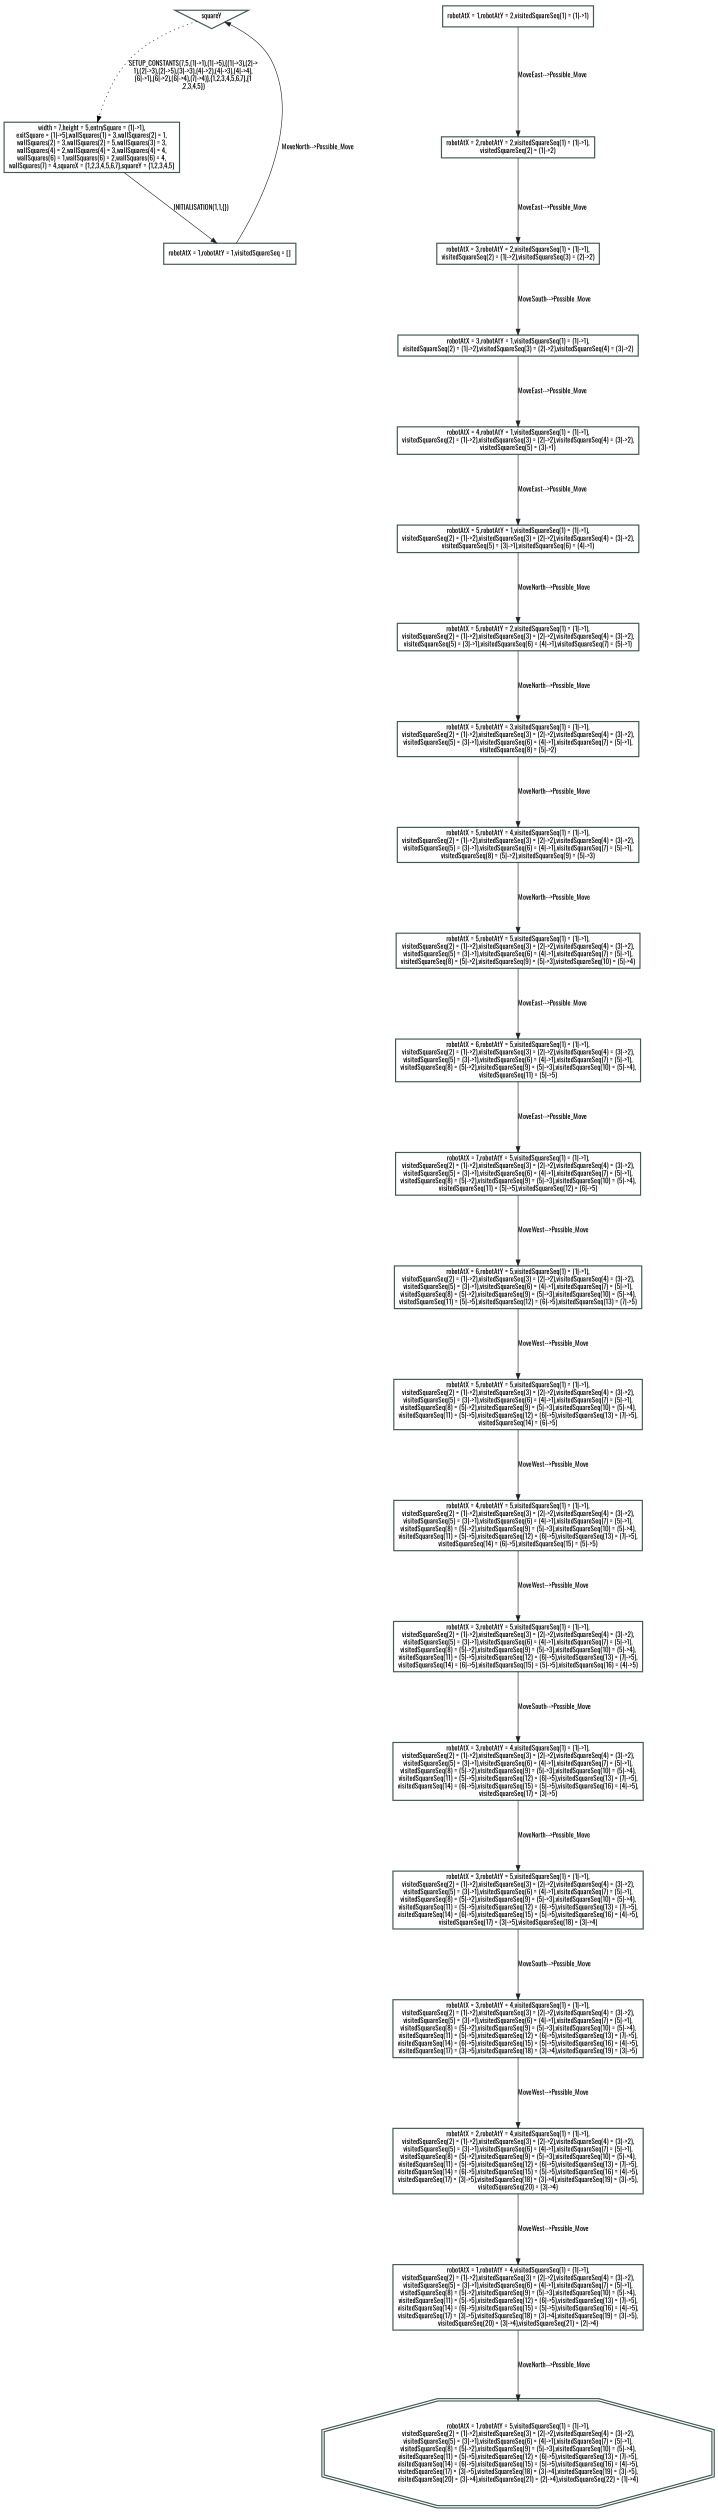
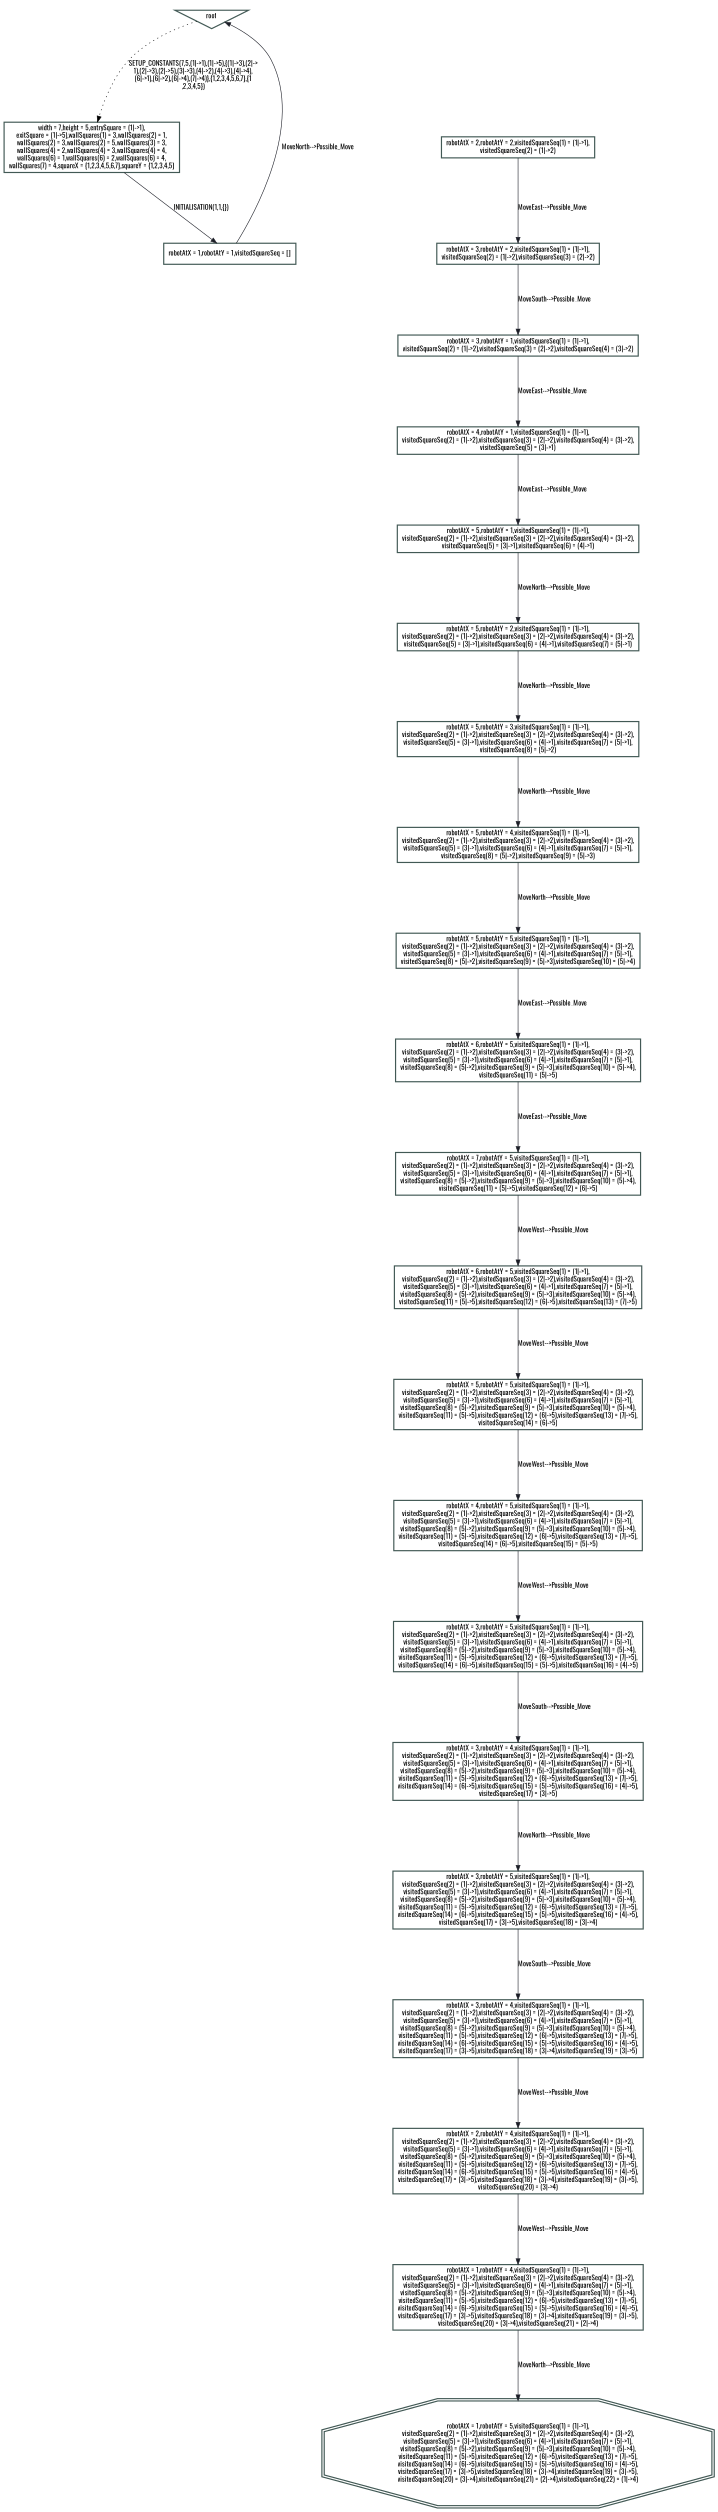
(212, 16) -> (212, 16)
(518, 16) -> none
